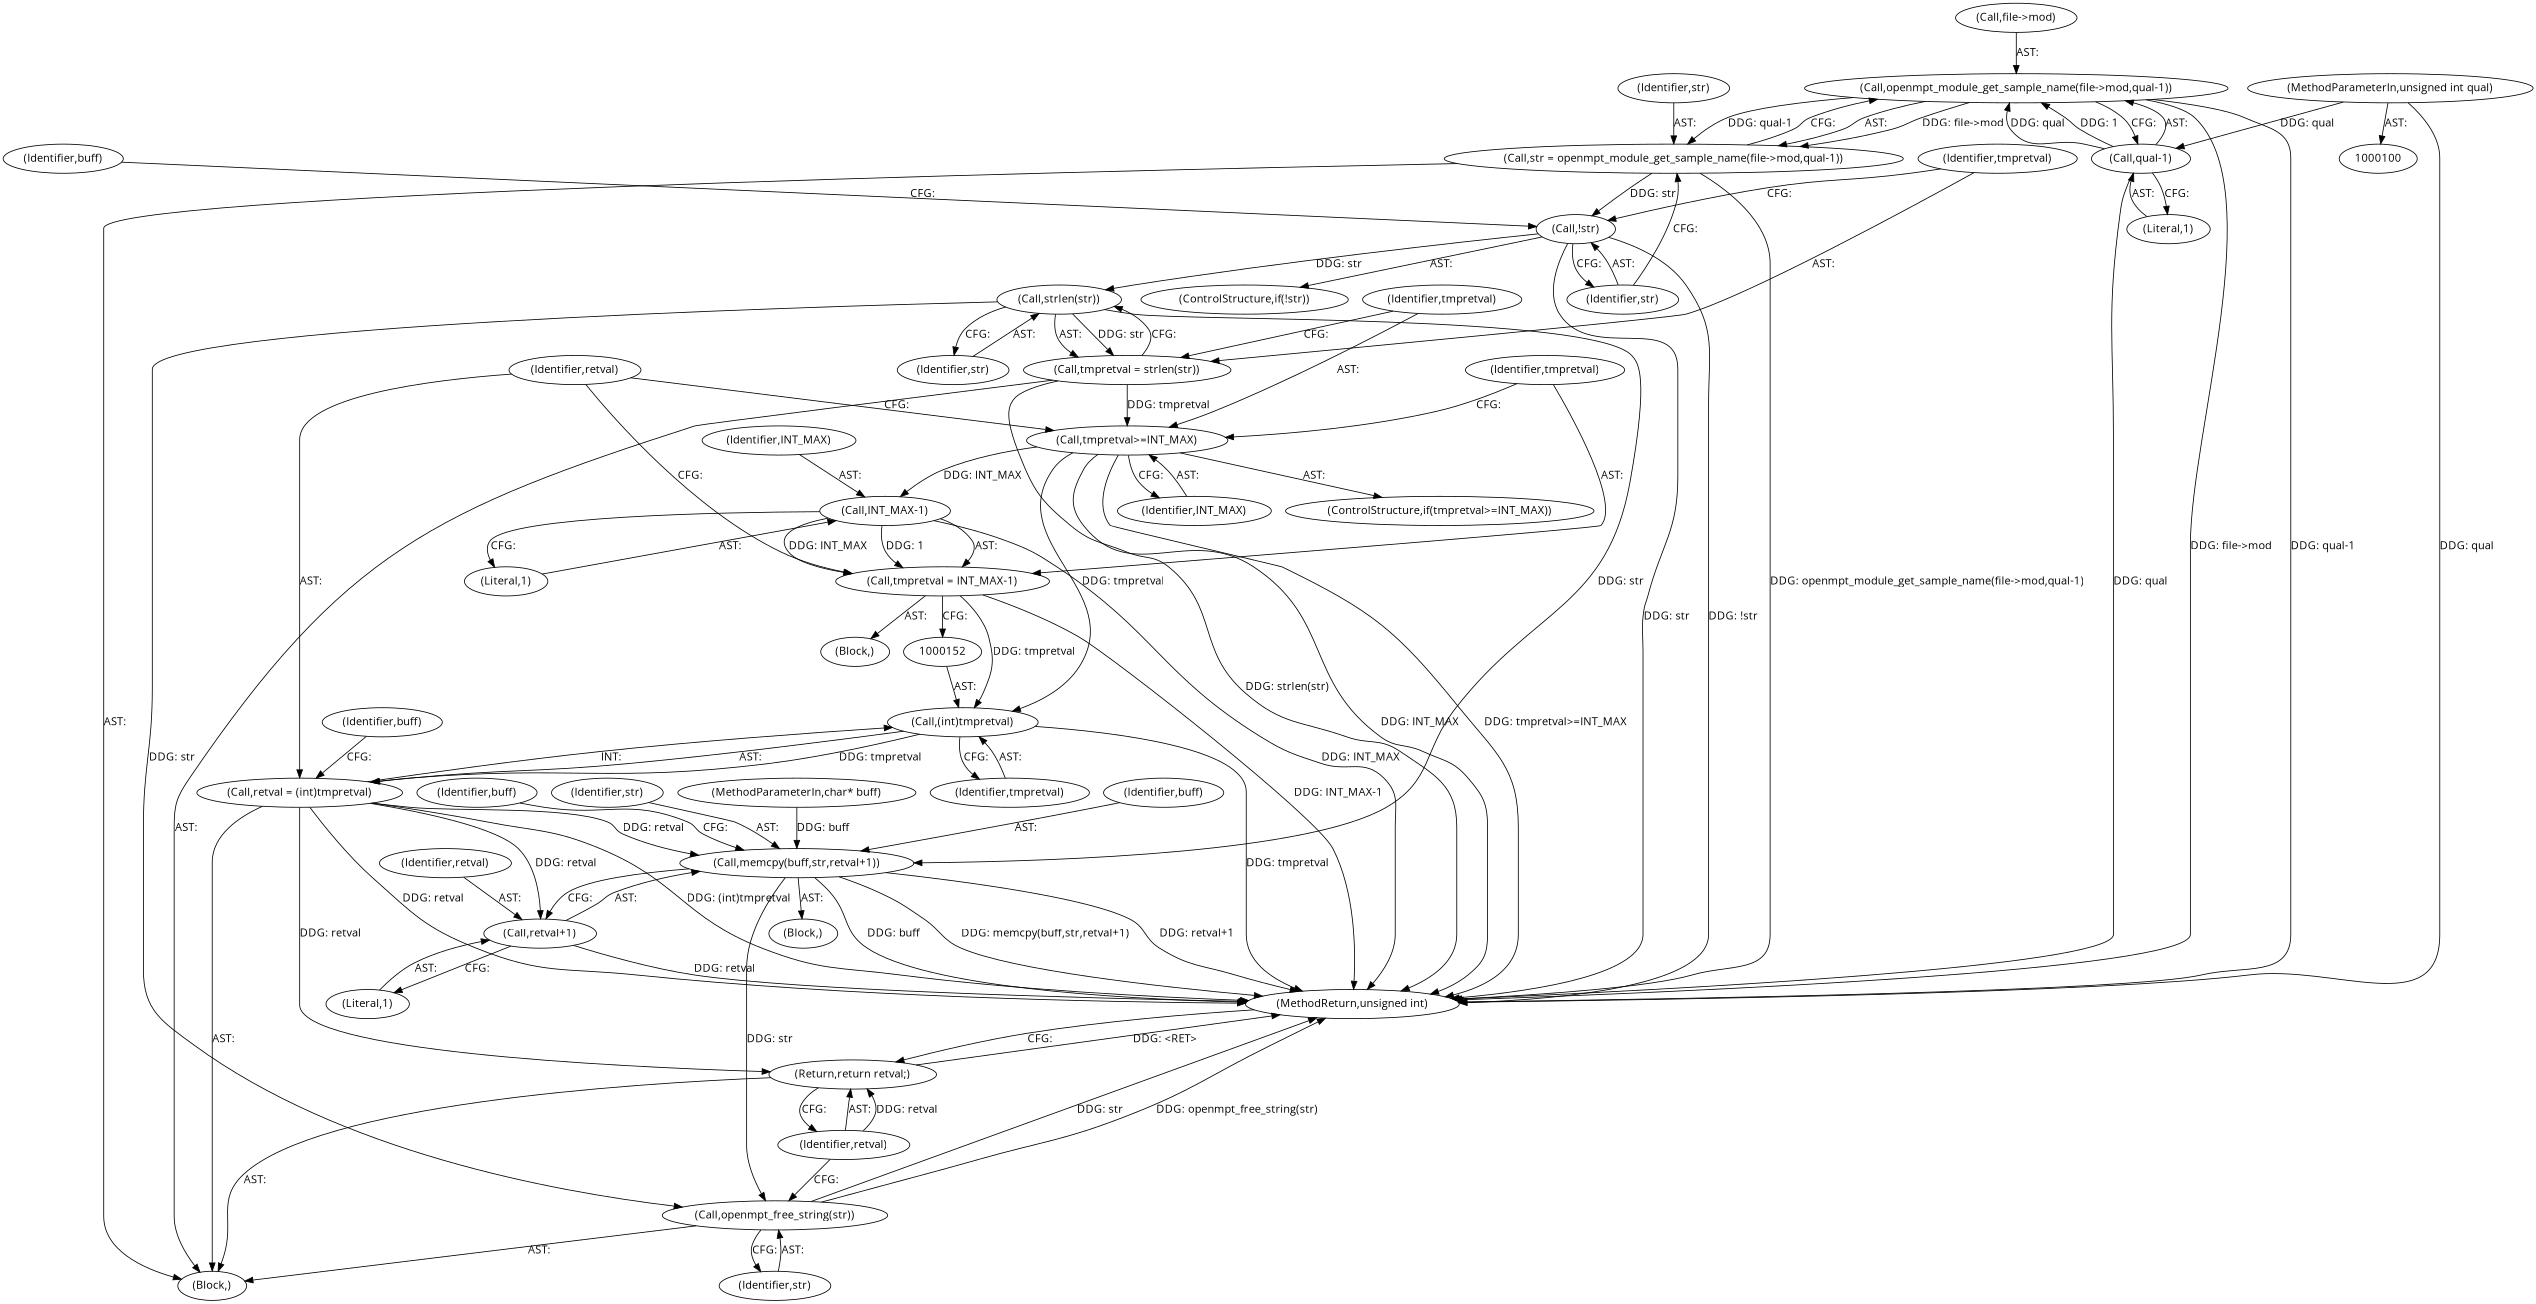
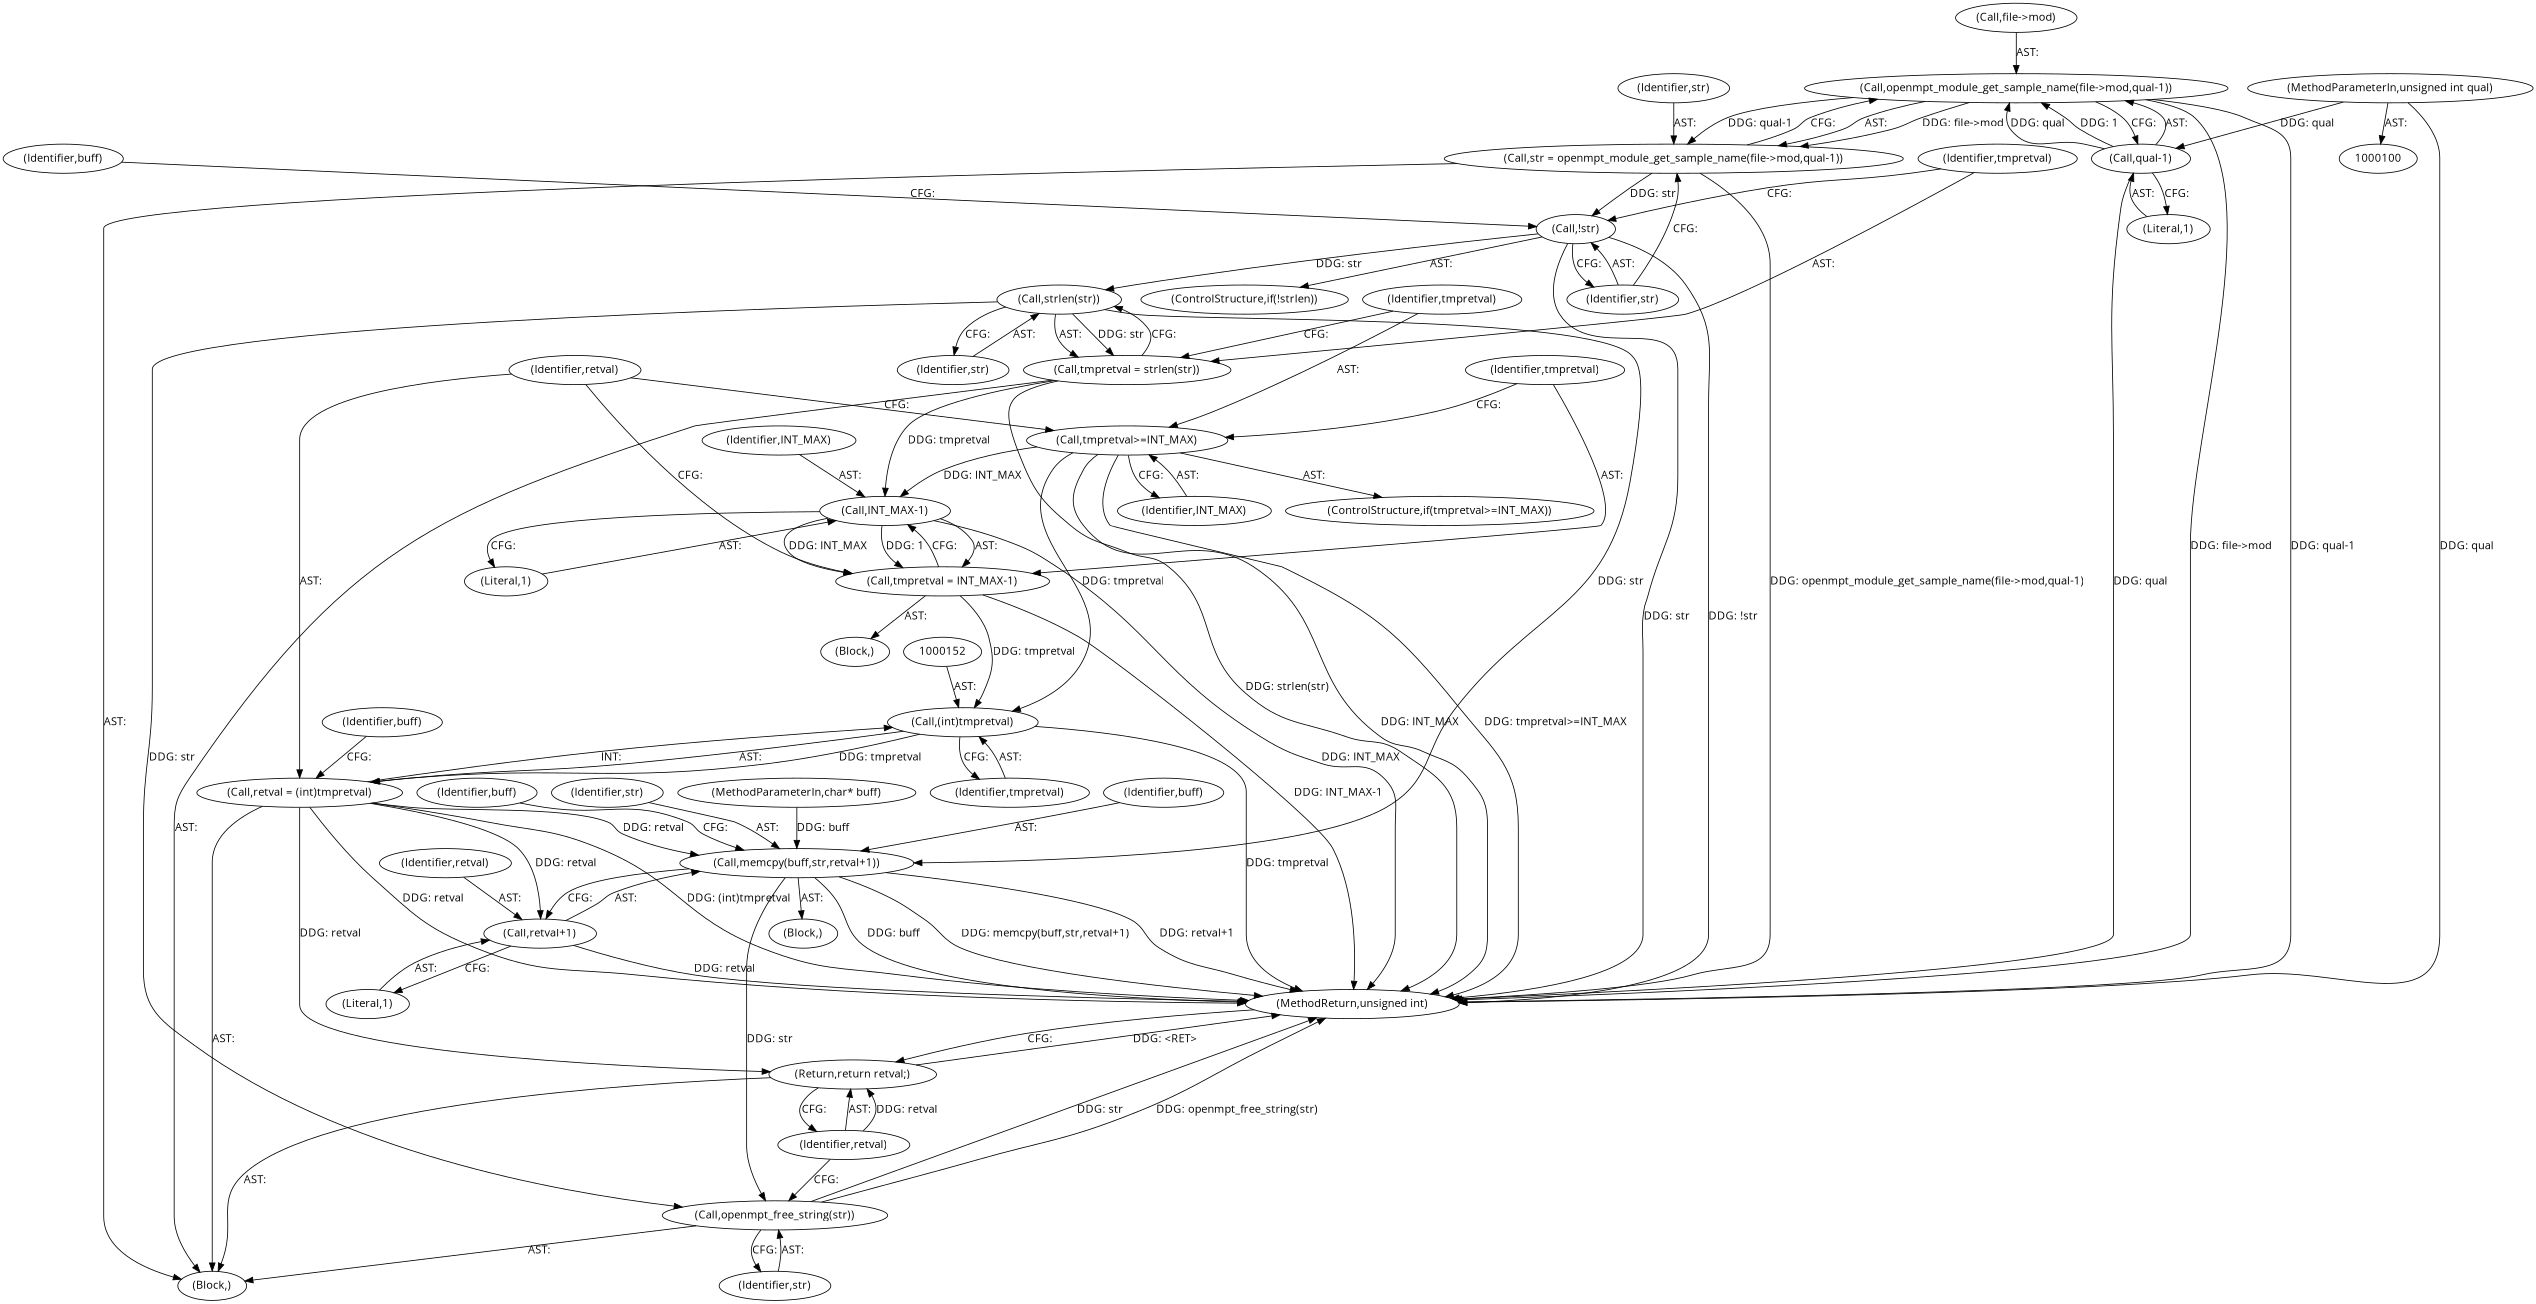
(1245, 300) -> (1245, 300)
(1127, 401) -> (947, 405)
(943, 613) -> (929, 546)
